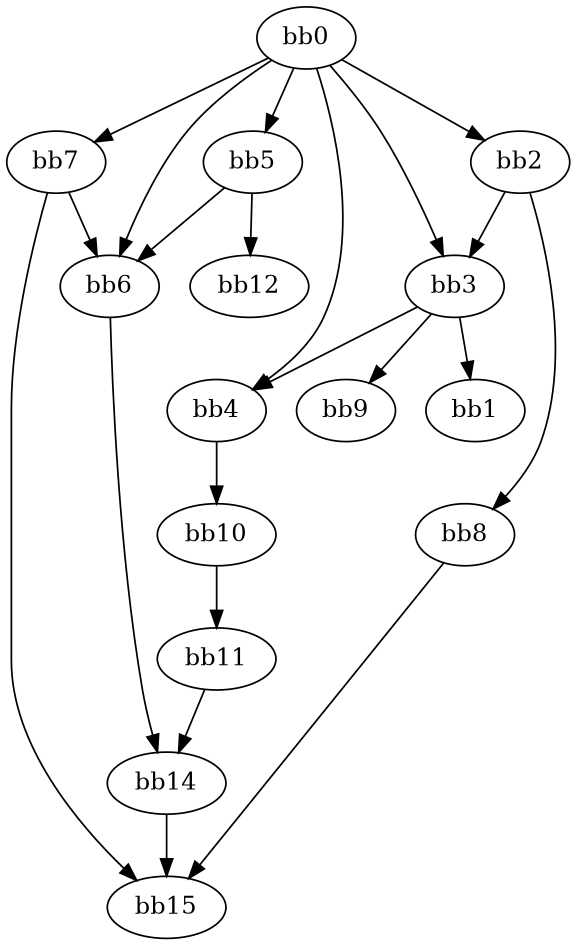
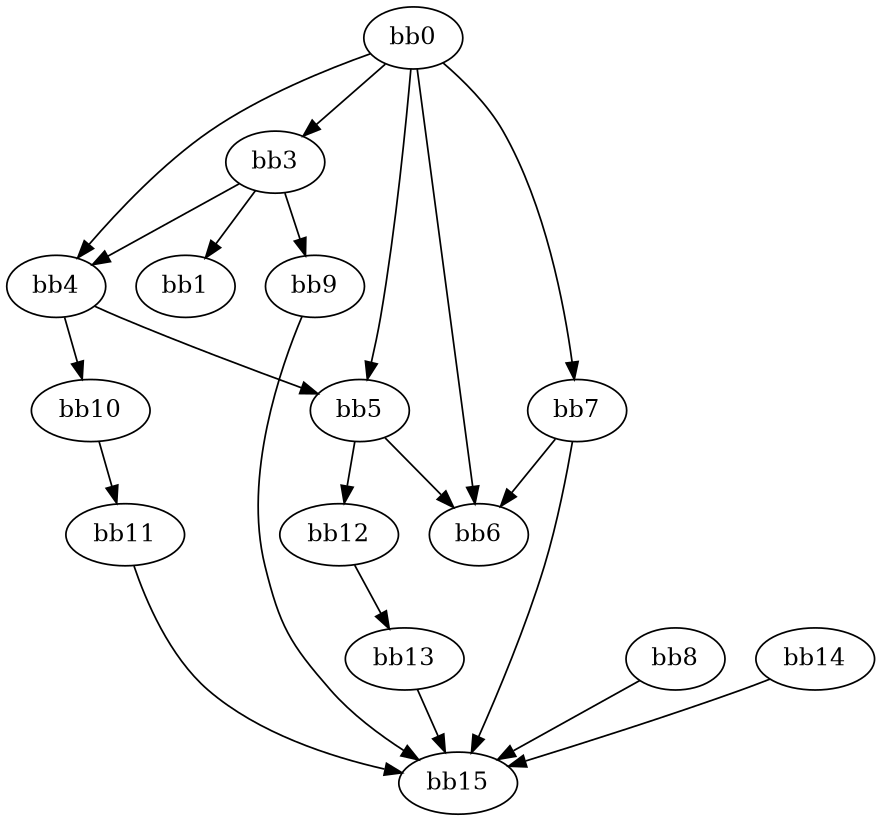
(520, 162) -> none
none -> (197, 349)
(122, 528) -> none
none -> (264, 557)
none -> (405, 659)
(195, 713) -> (227, 705)
